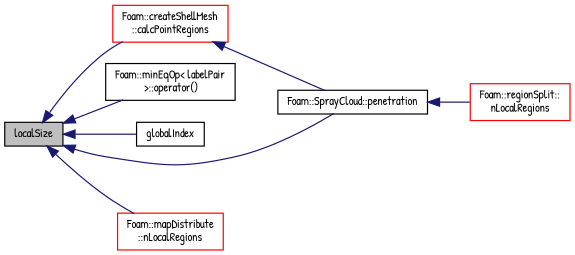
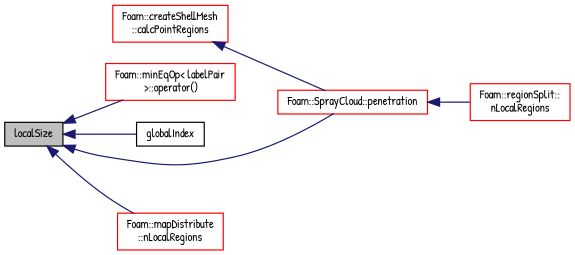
(82, 73) -> none
(170, 82) -> (170, 82)
(353, 102) -> (353, 102)
